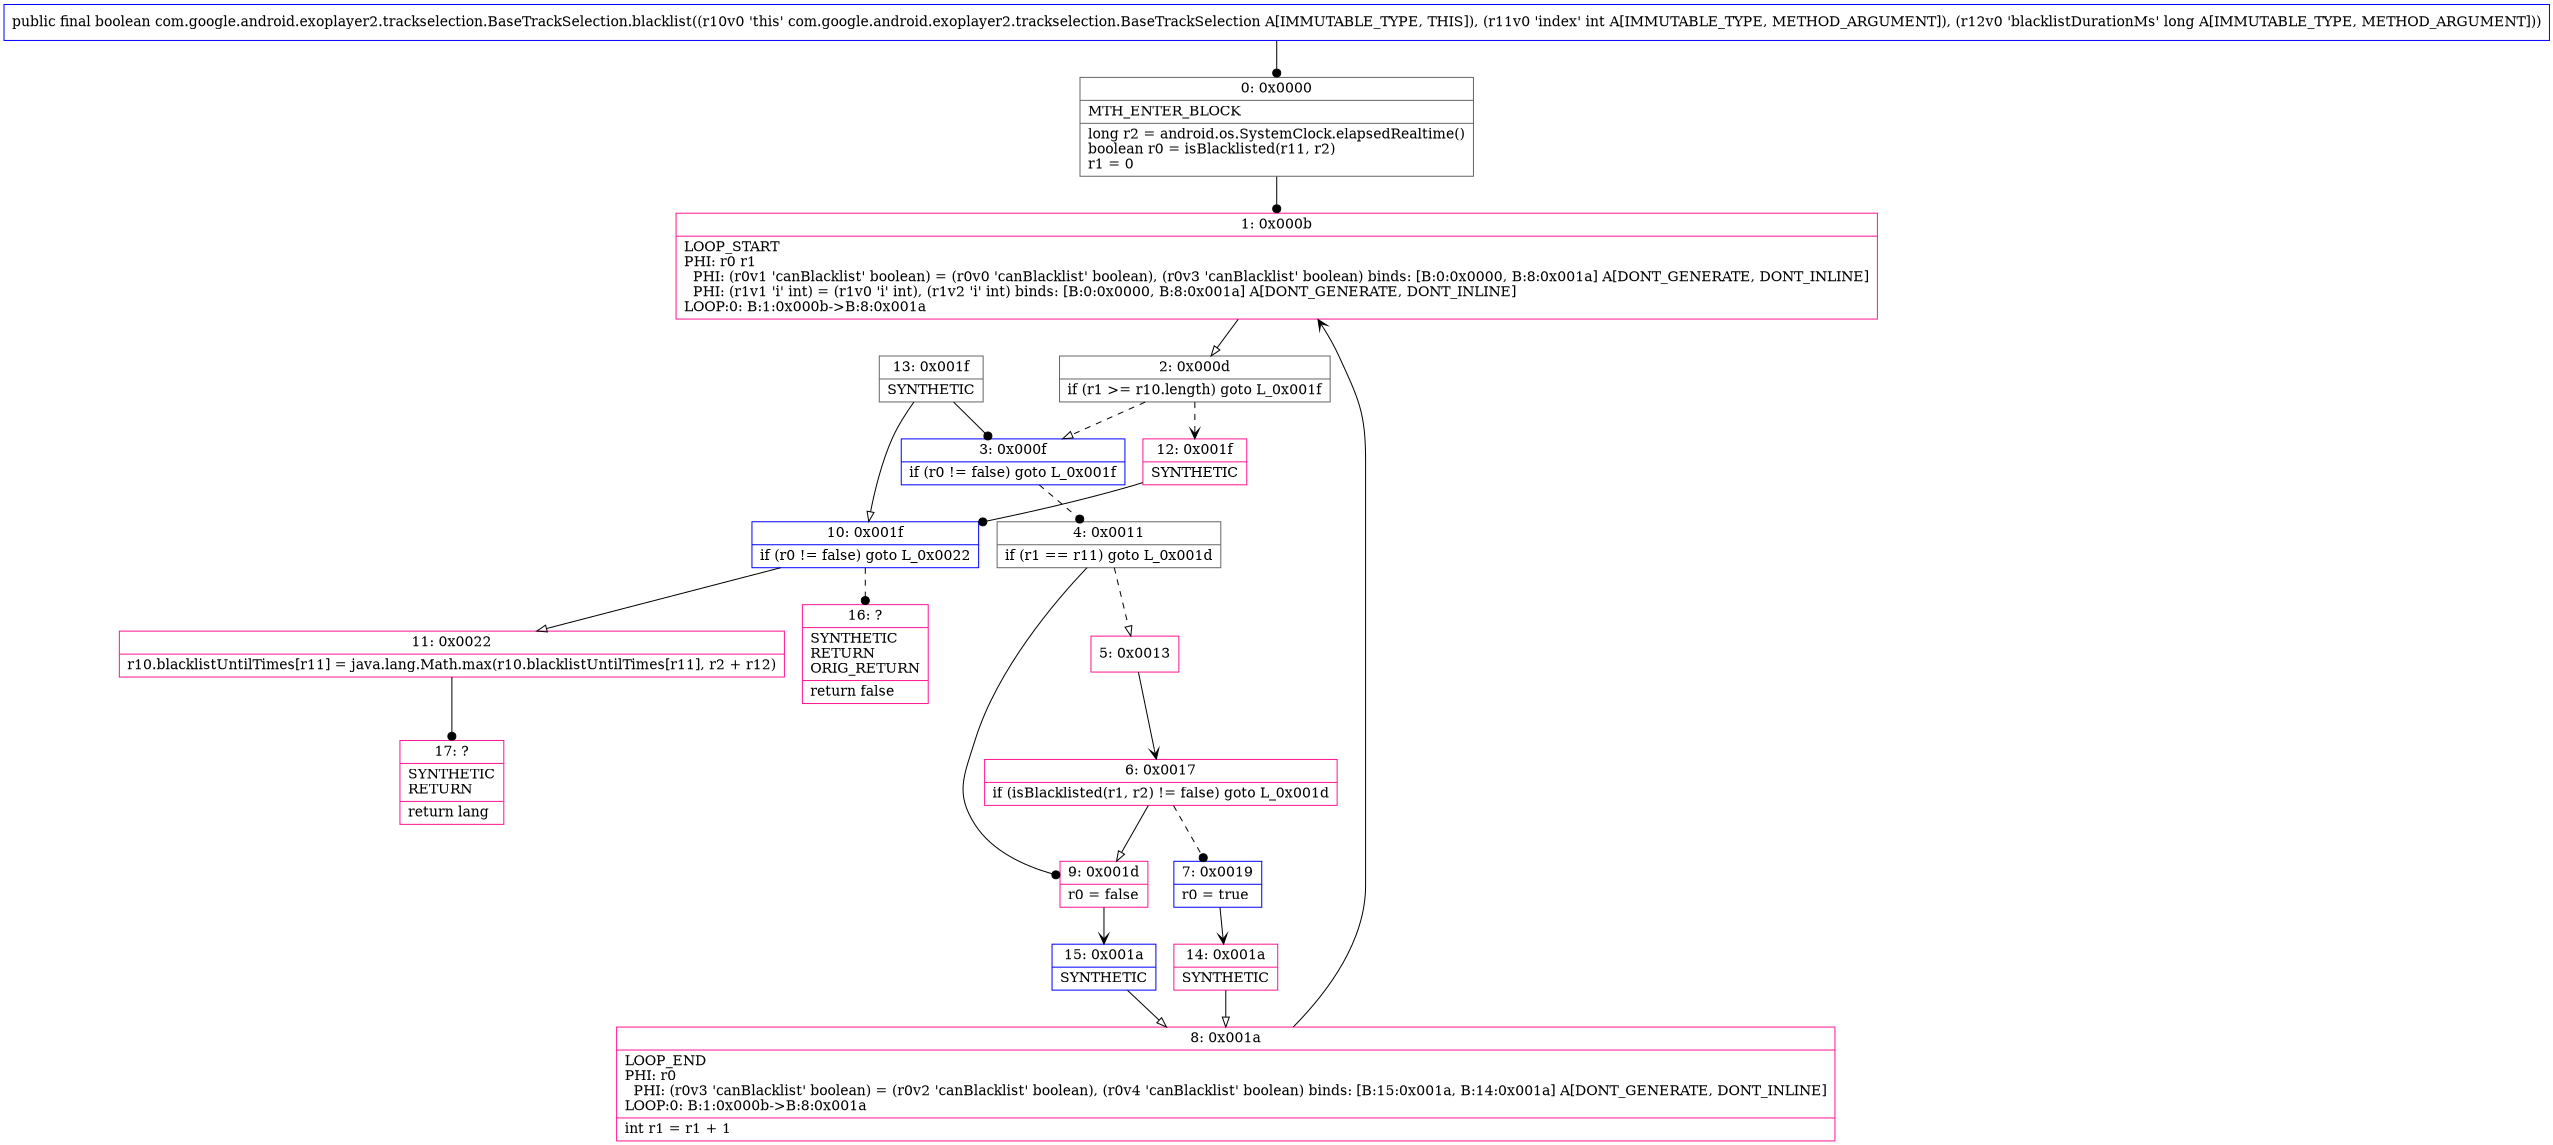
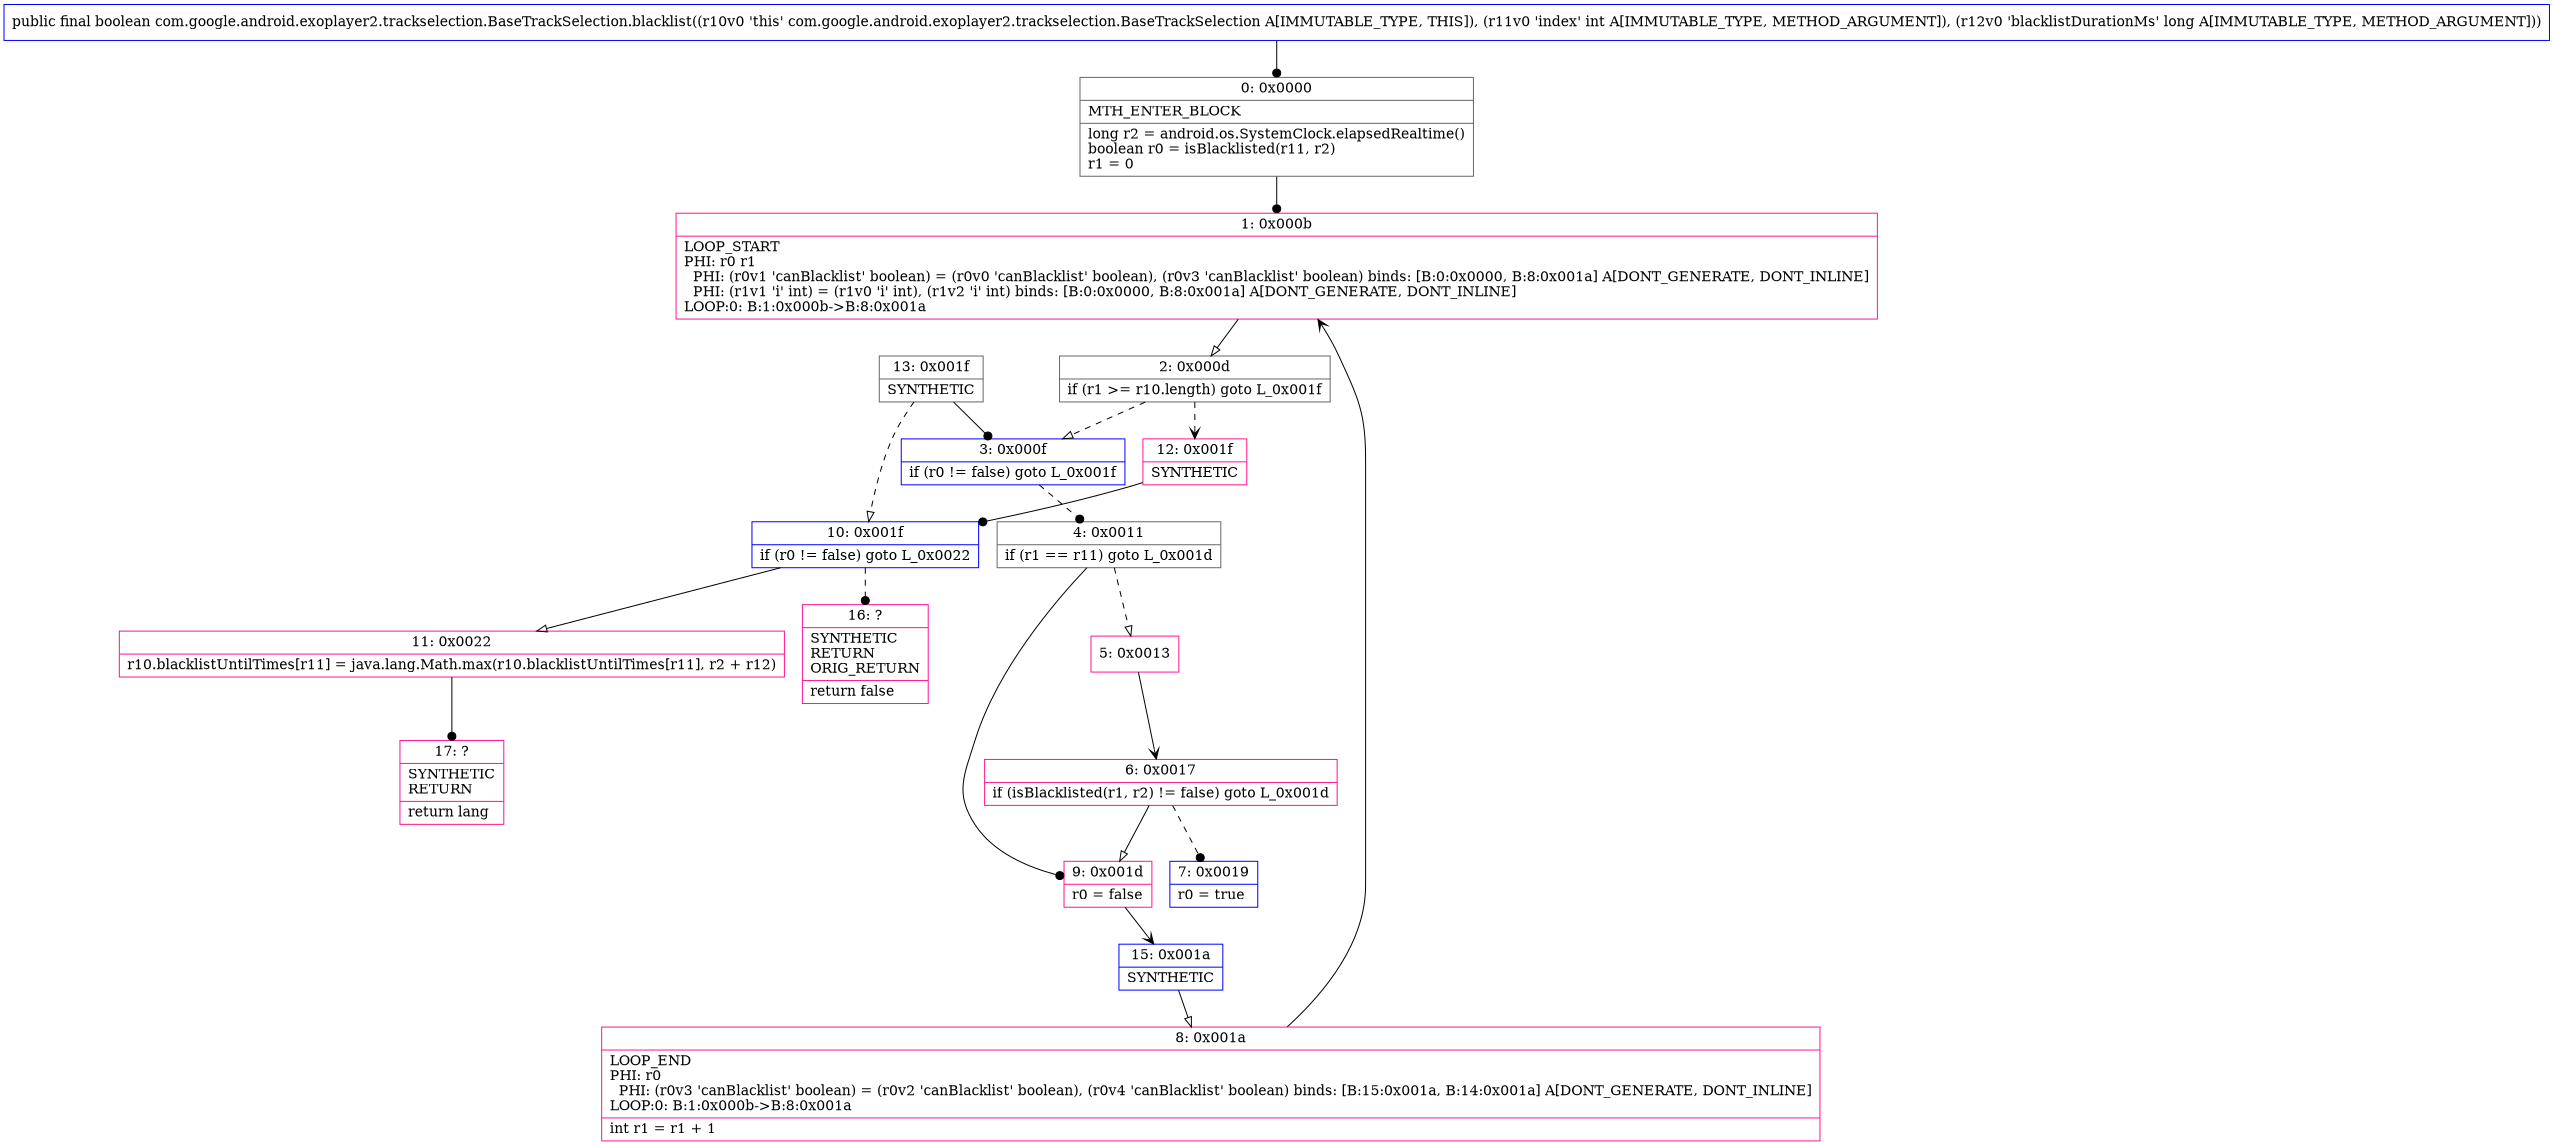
(886, 454) -> (886, 454)
(1226, 967) -> none
